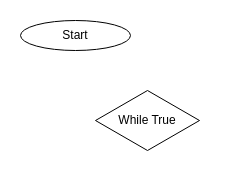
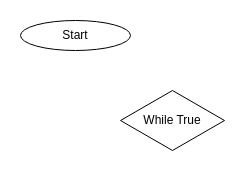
(148, 121) -> (173, 121)
